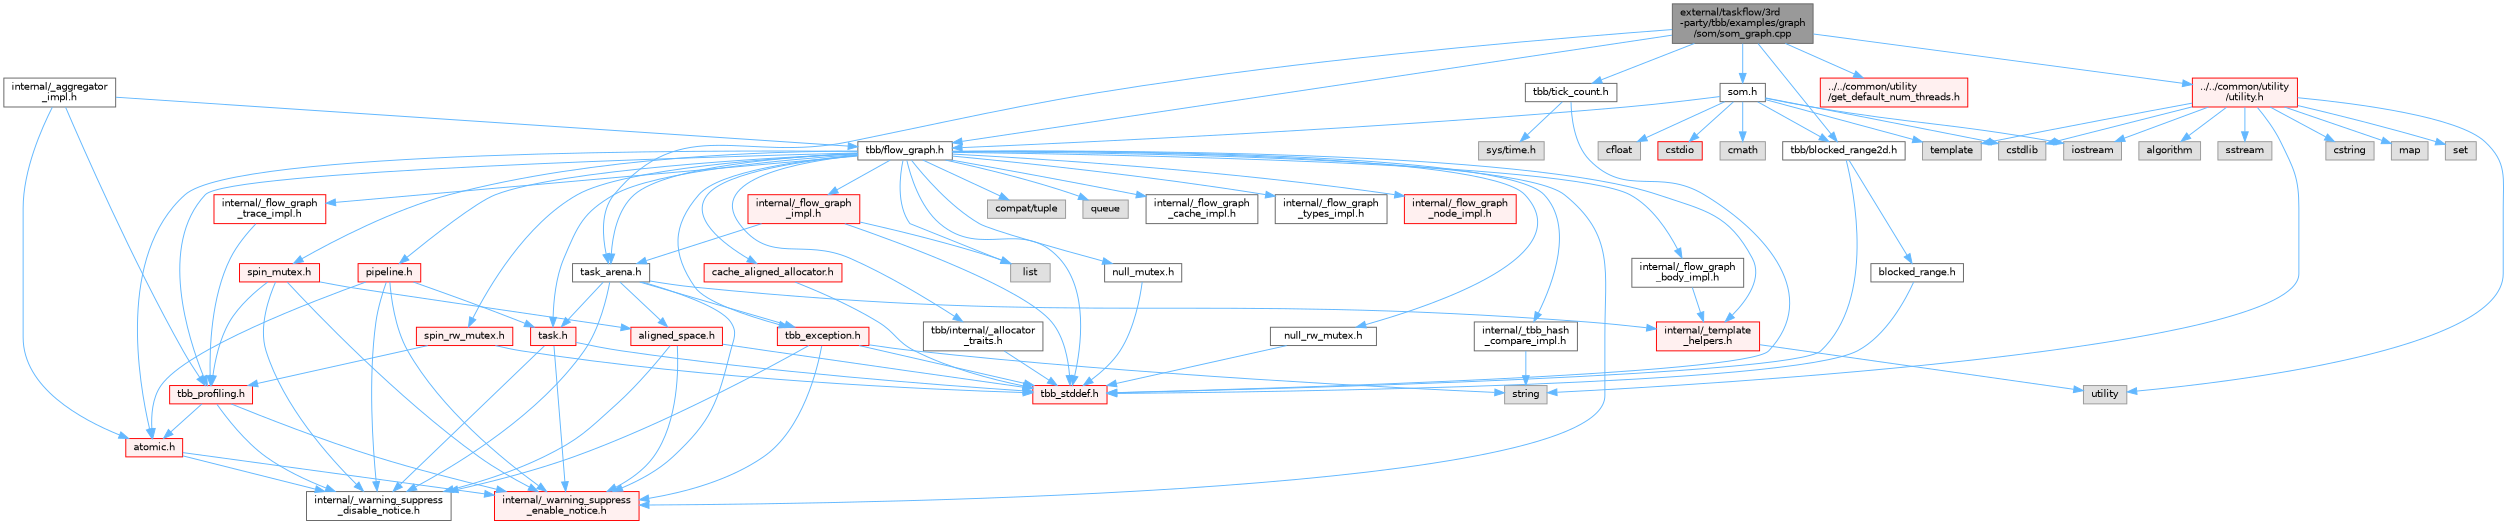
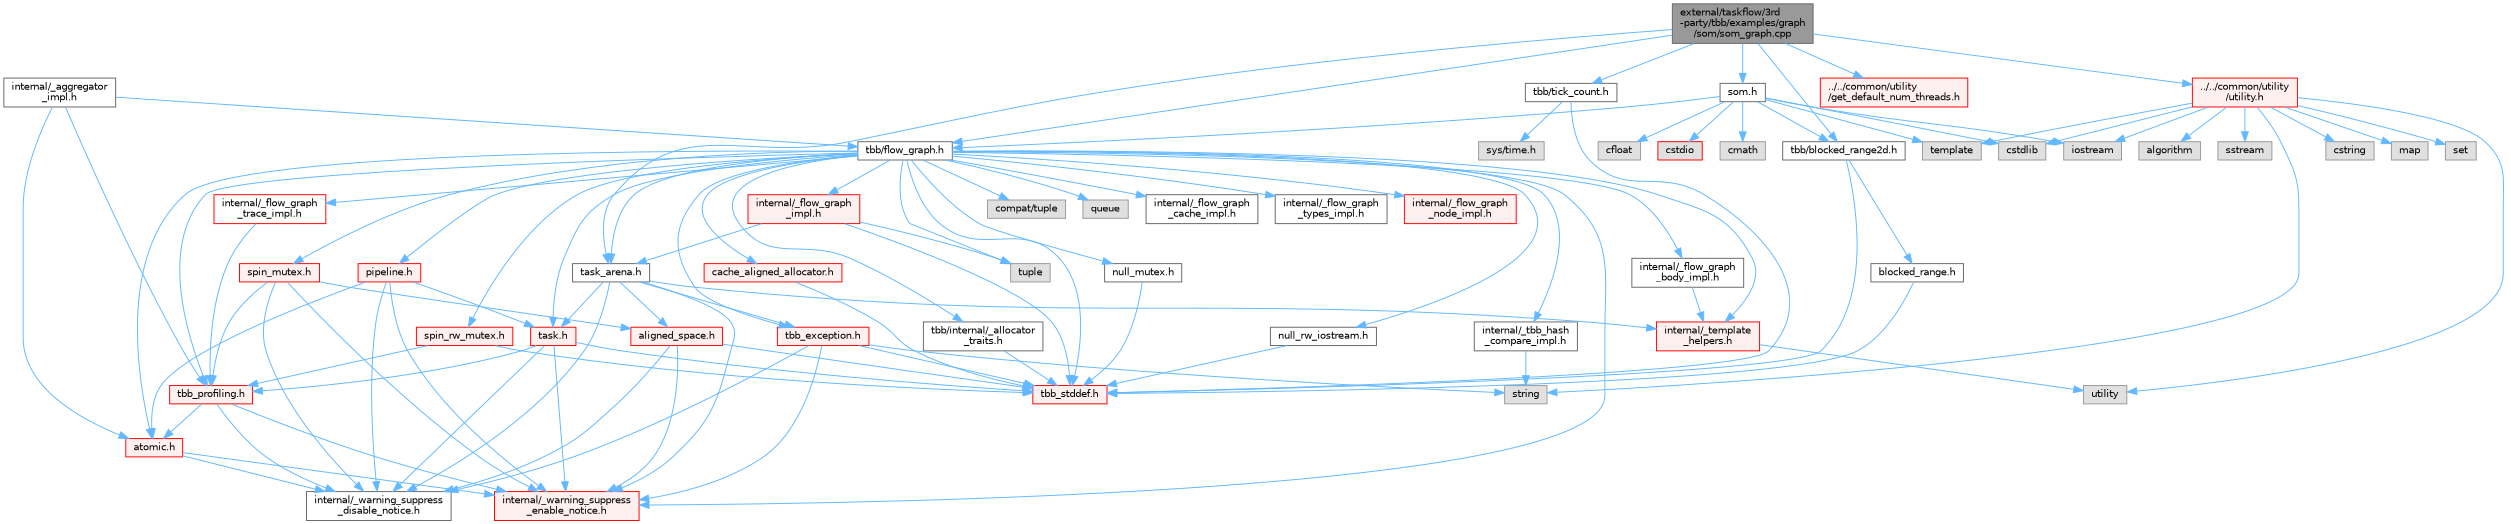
(1030, 273) -> (1030, 273)
(1323, 336) -> (1323, 336)
none -> (401, 376)
